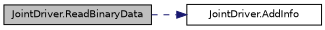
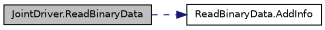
(254, 15) -> (254, 15)
